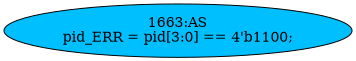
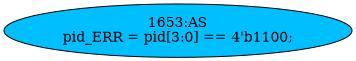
(178, 31) -> (178, 31)
